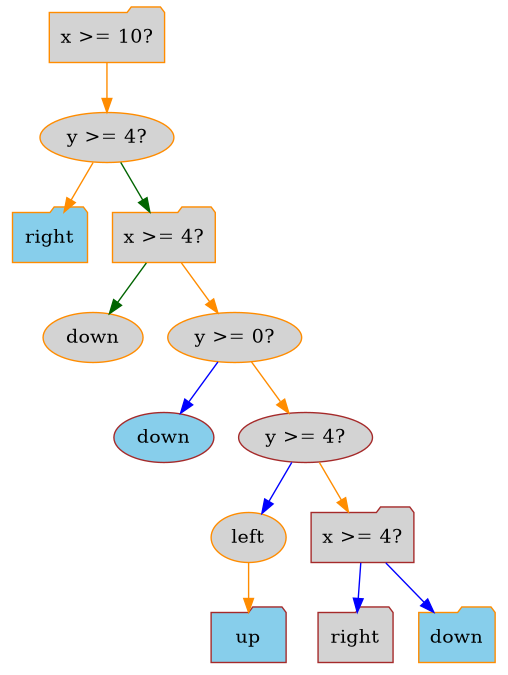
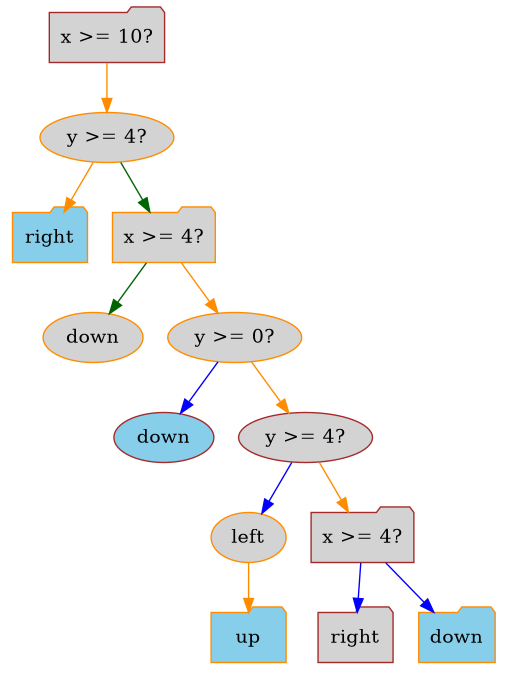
(107, 38) -> (107, 38)
(249, 638) -> (249, 638)
